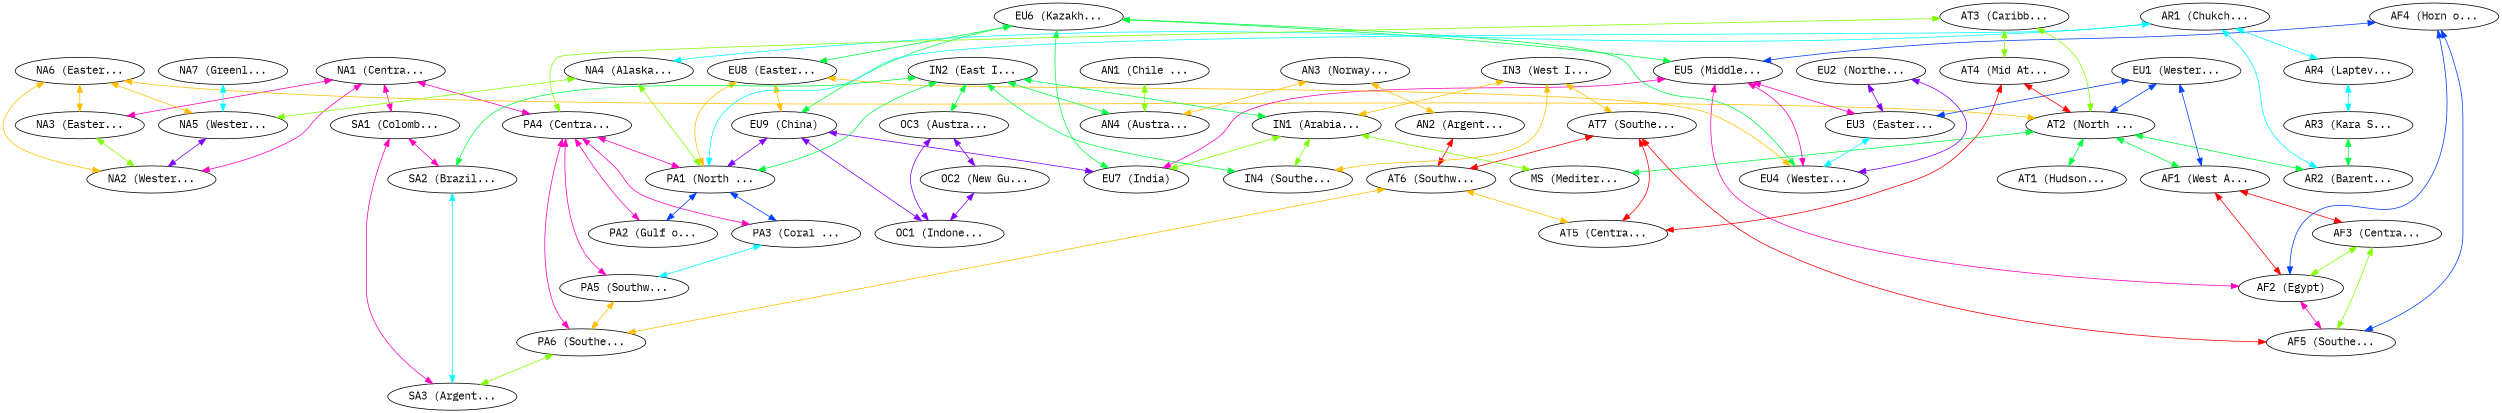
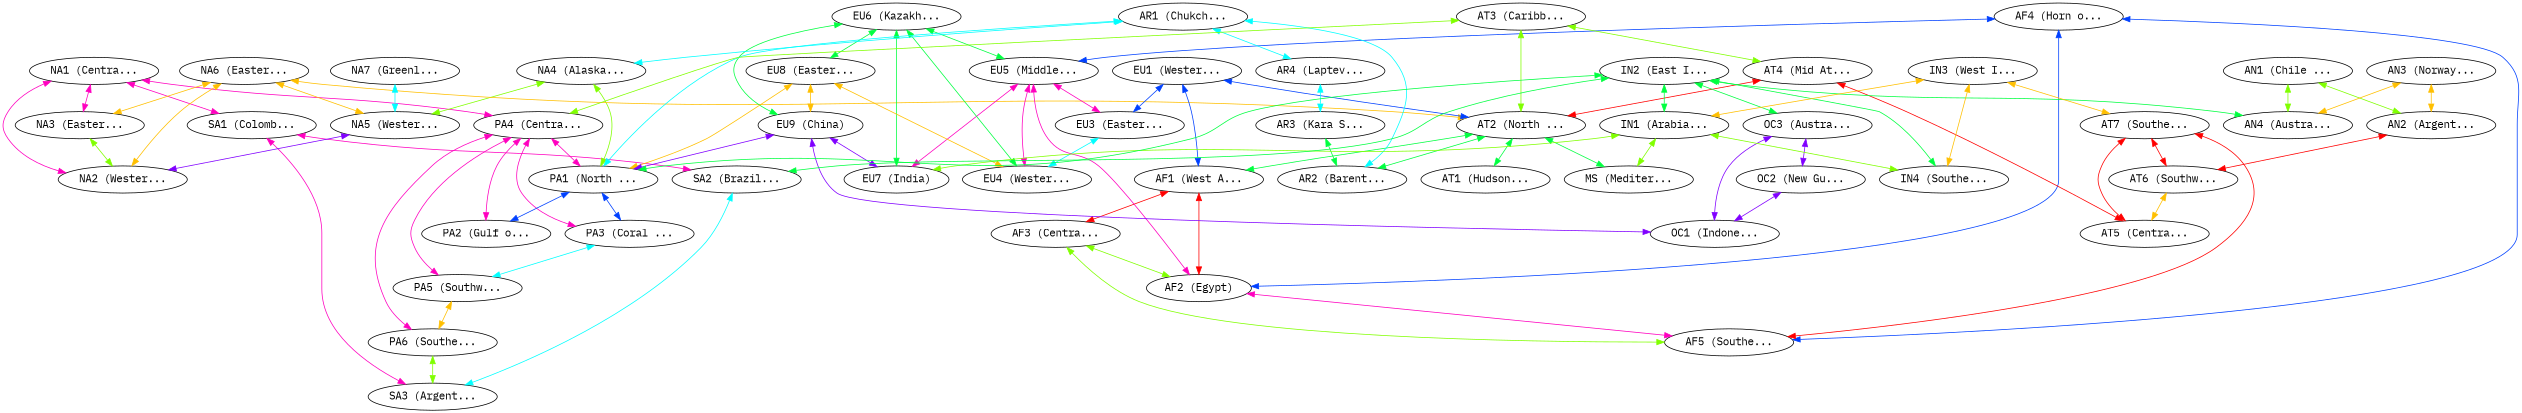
(1861, 71) -> none
none -> (2353, 96)
(1006, 261) -> none
